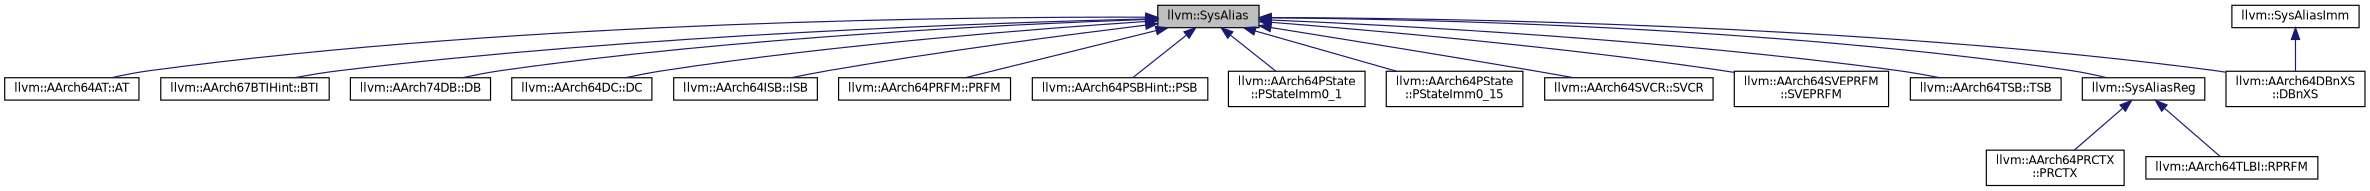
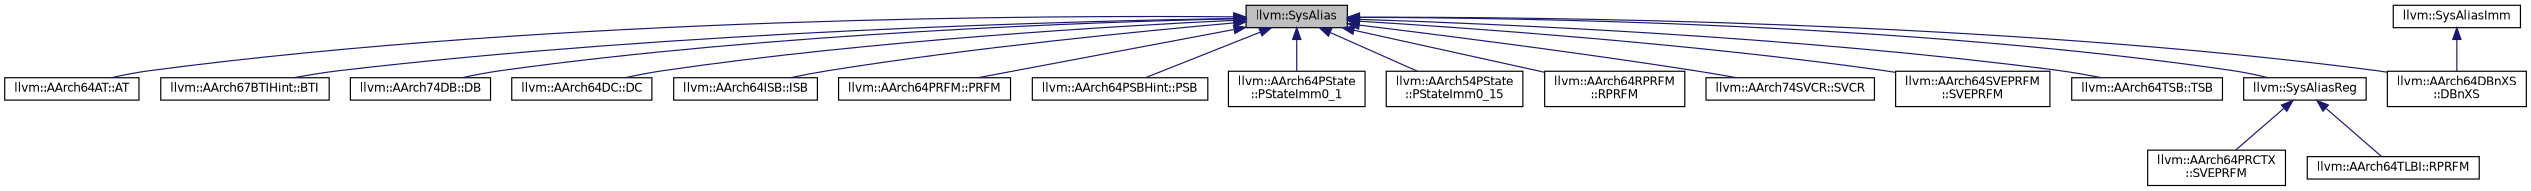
(1455, 89) -> (1455, 89)
none -> (1615, 89)
(1629, 89) -> (1790, 89)
(2055, 168) -> (2217, 168)
